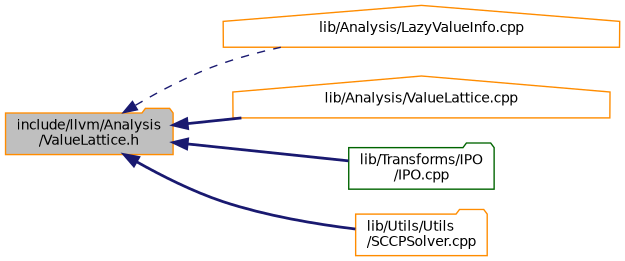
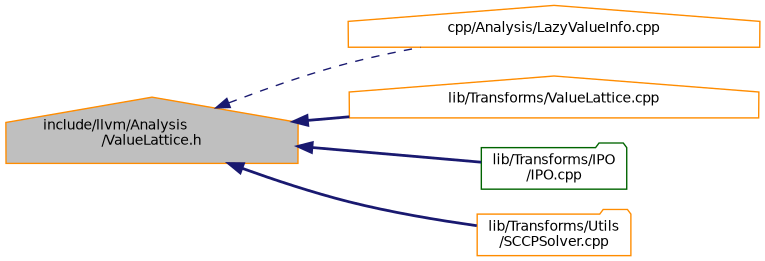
(421, 29) -> (554, 29)
(421, 99) -> (554, 99)
(89, 134) -> (152, 134)
(421, 235) -> (554, 235)
